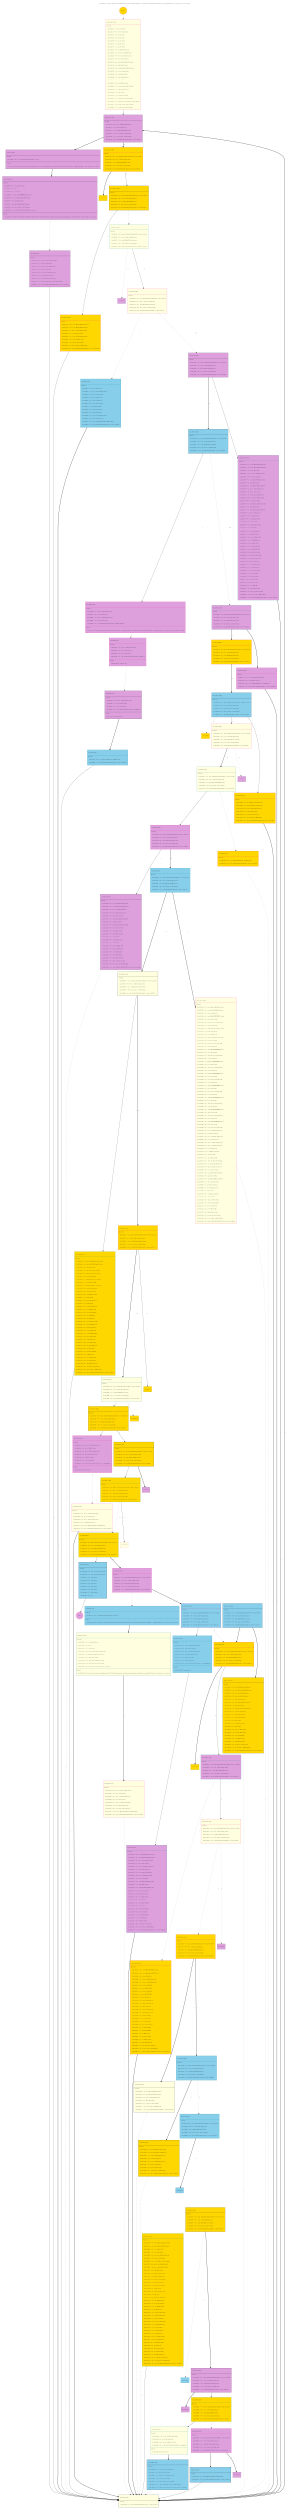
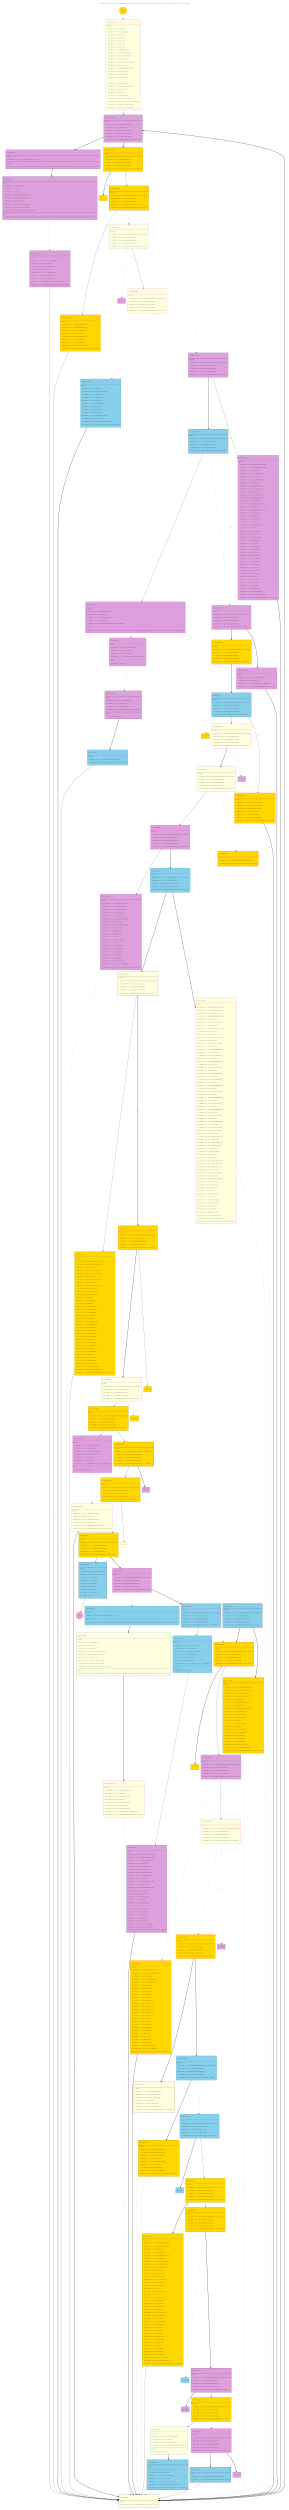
none -> (205, 2190)
